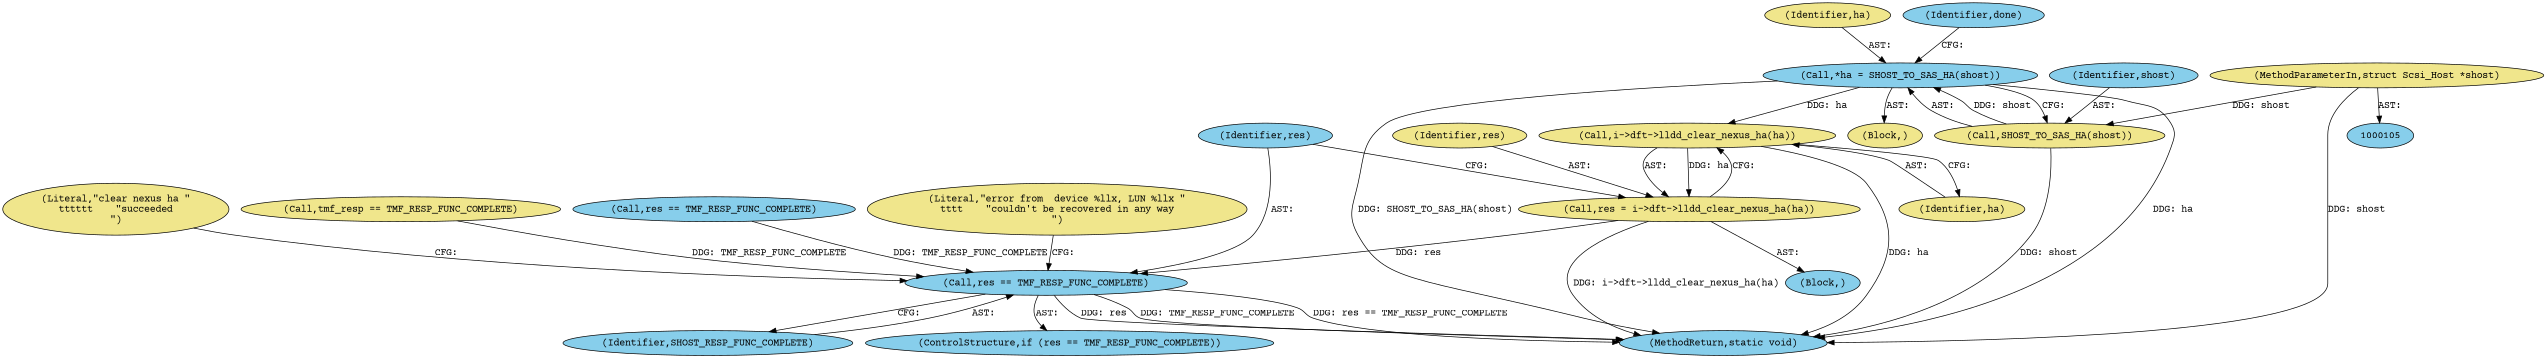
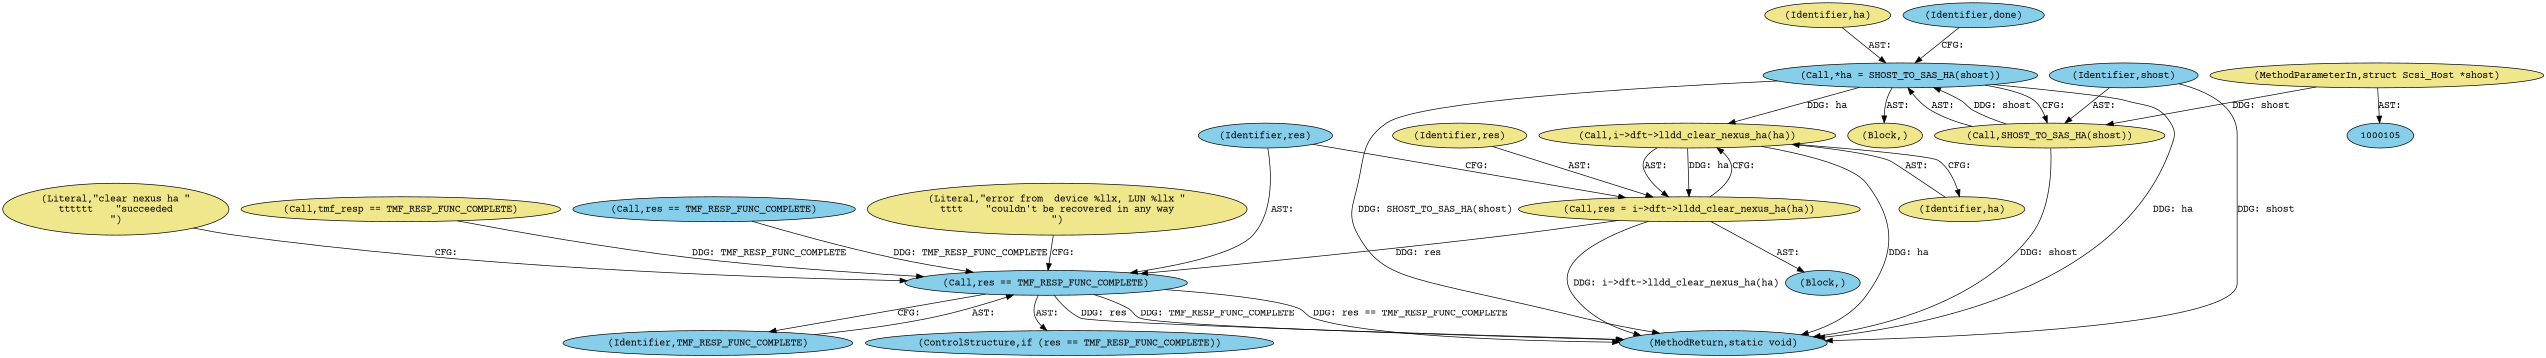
(2190, 326) -> (2155, 317)
(708, 343) -> (708, 343)
